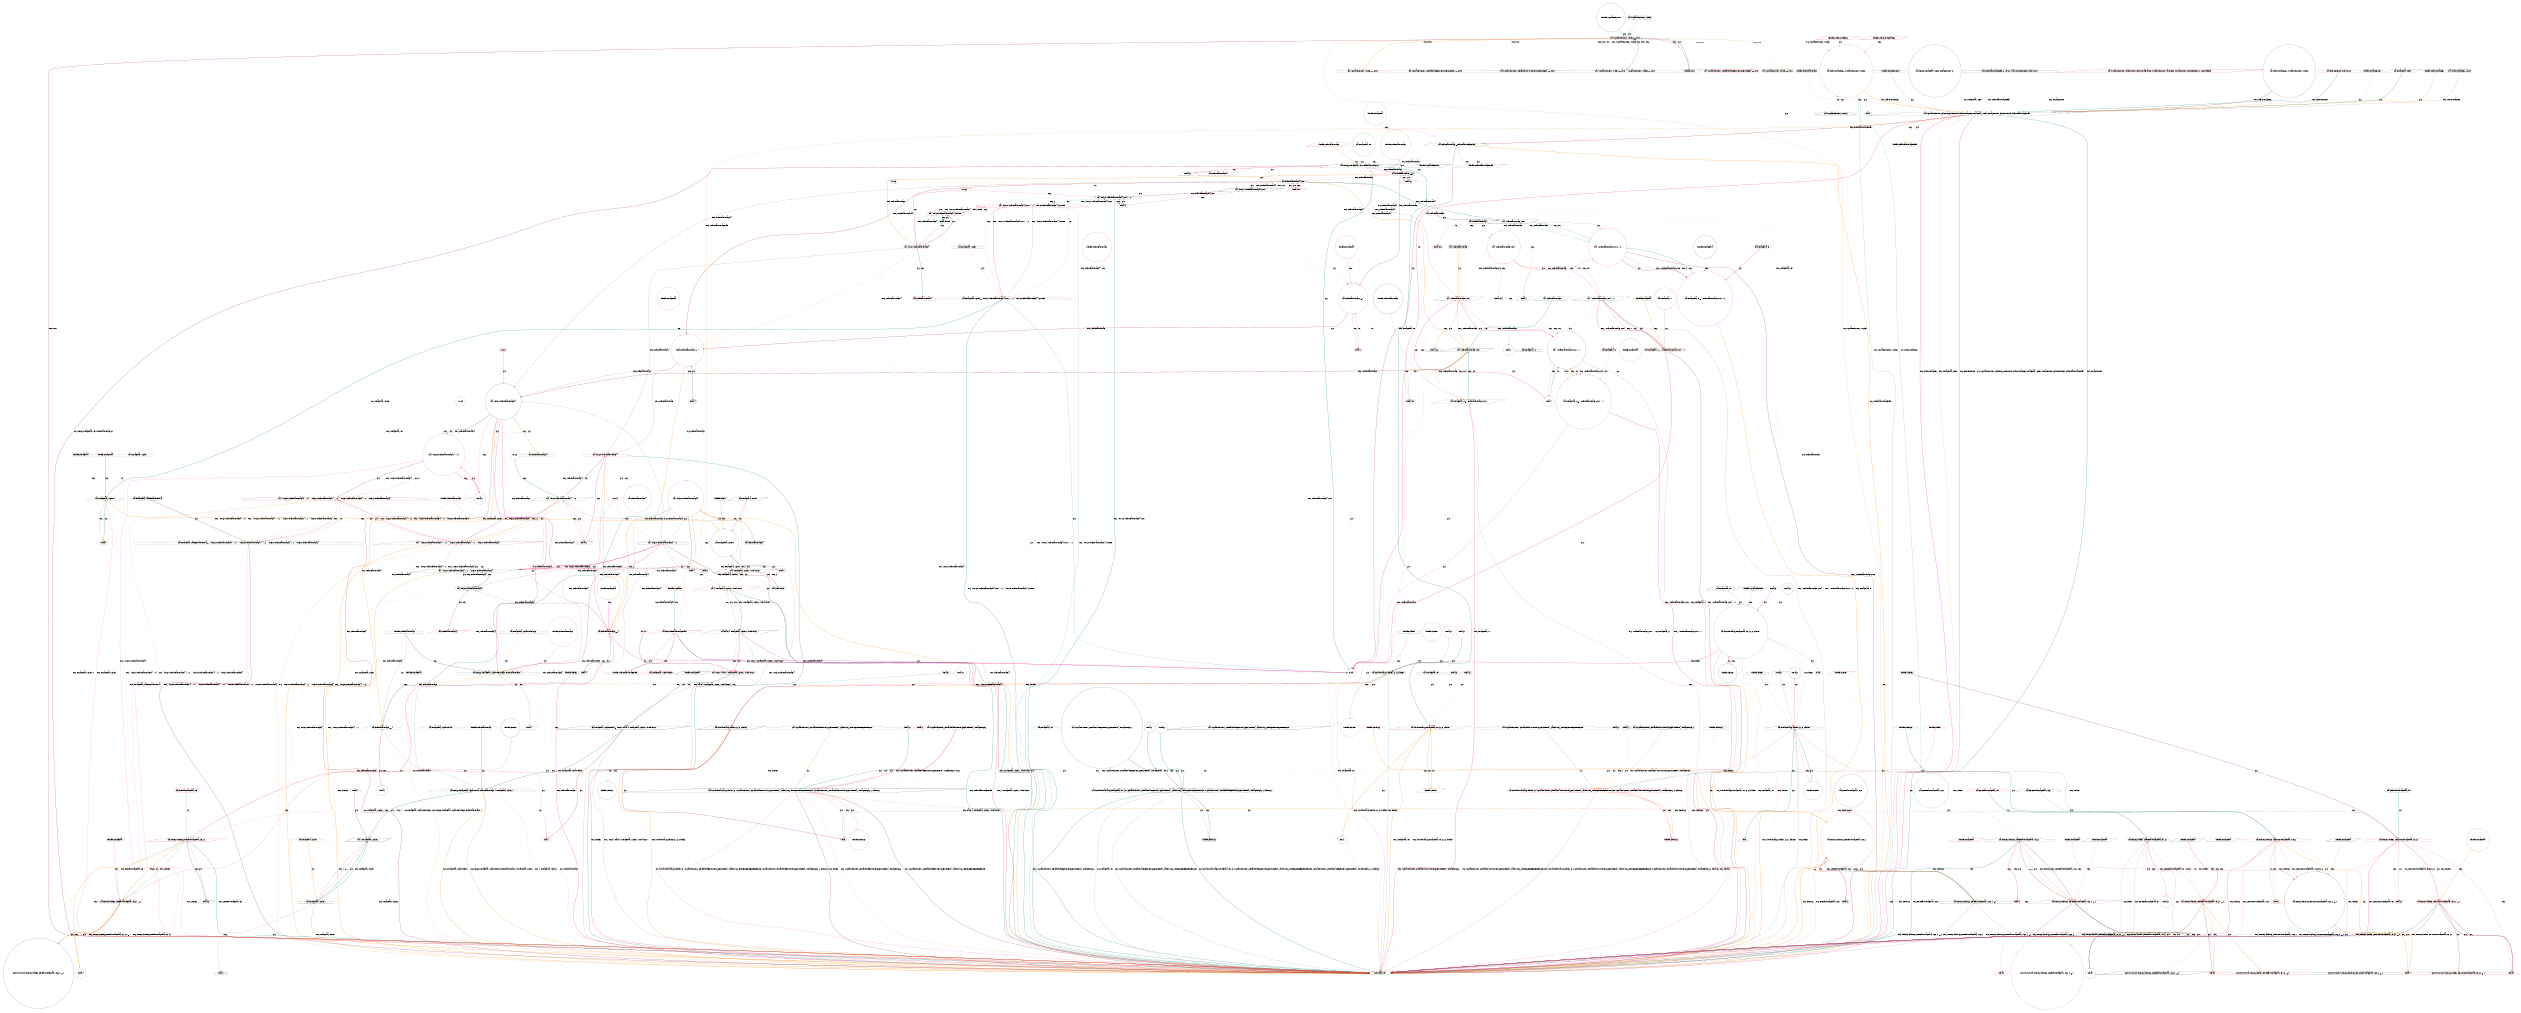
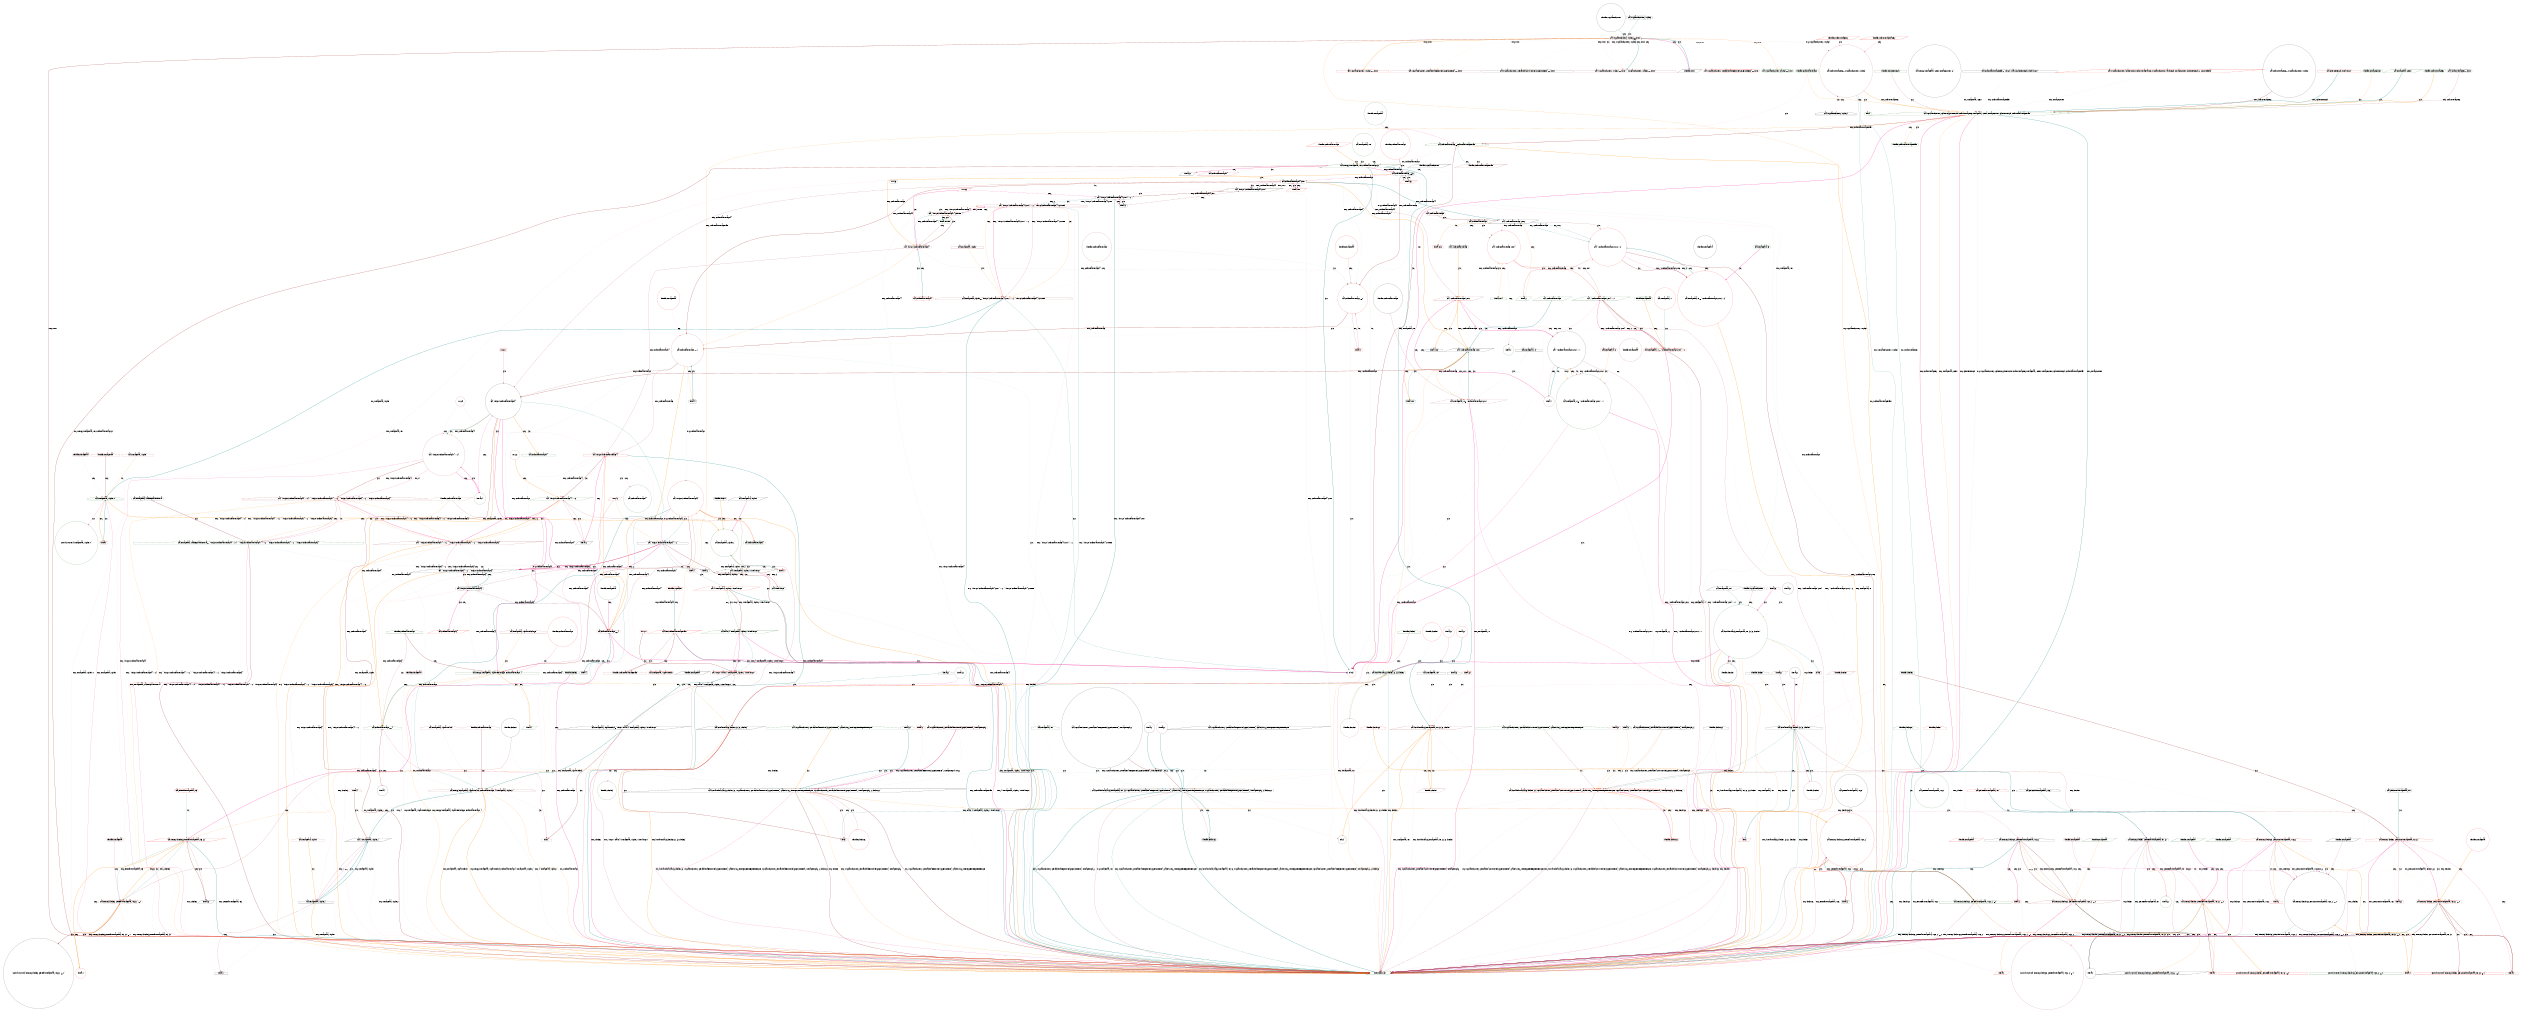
(687, 350) -> (687, 350)
(530, 483) -> (530, 483)
none -> (76, 543)
